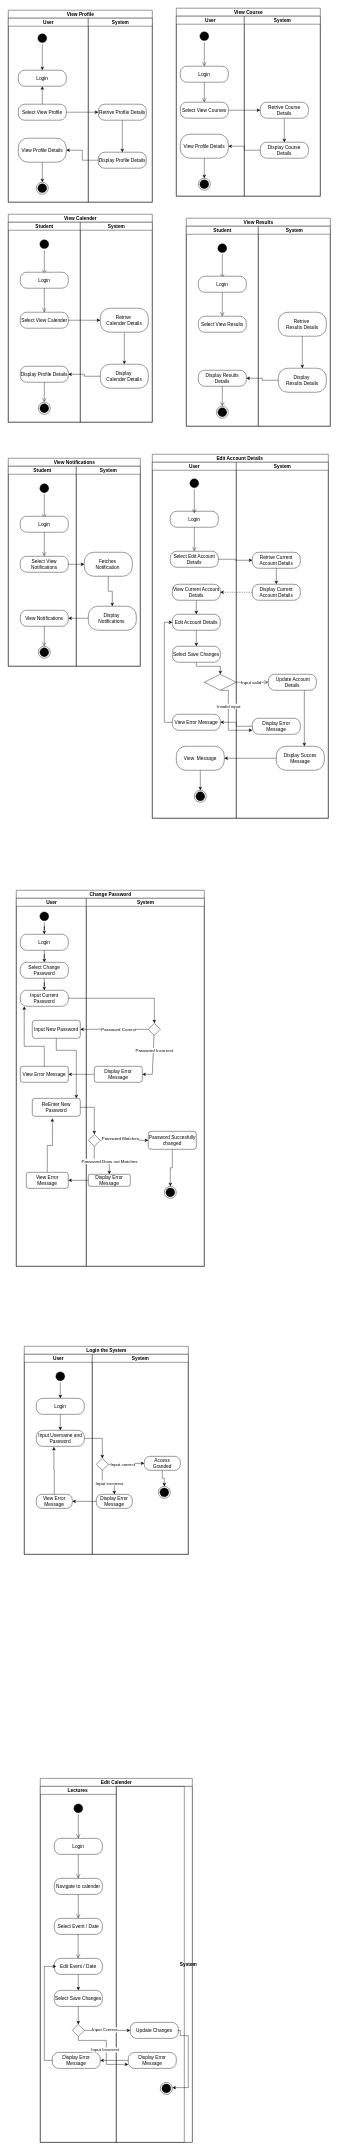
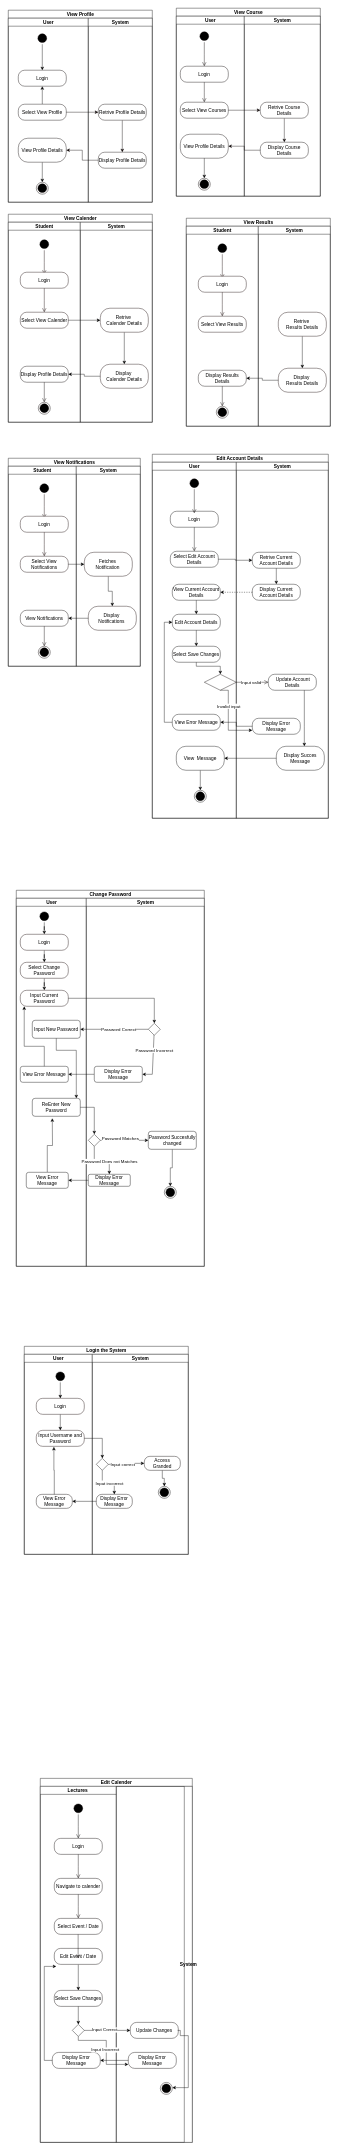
(78, 1966) -> (78, 1956)
